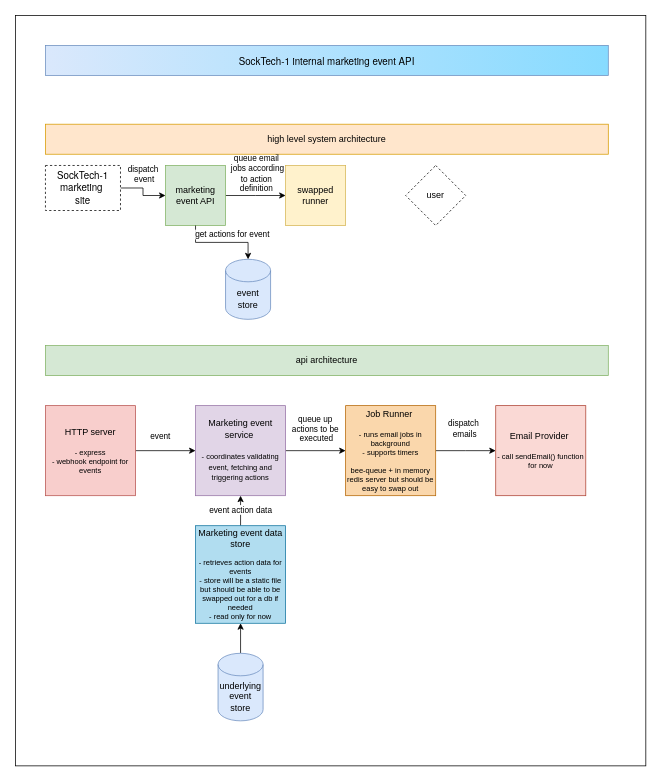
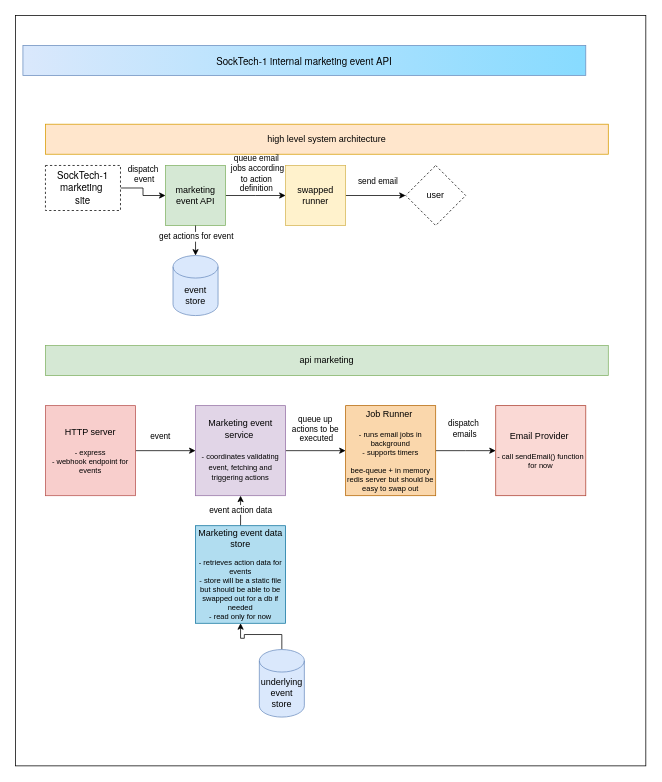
(327, 60) -> (304, 60)
none -> (372, 195)
(248, 289) -> (195, 285)
(327, 360) -> (327, 360)
(240, 687) -> (282, 683)
